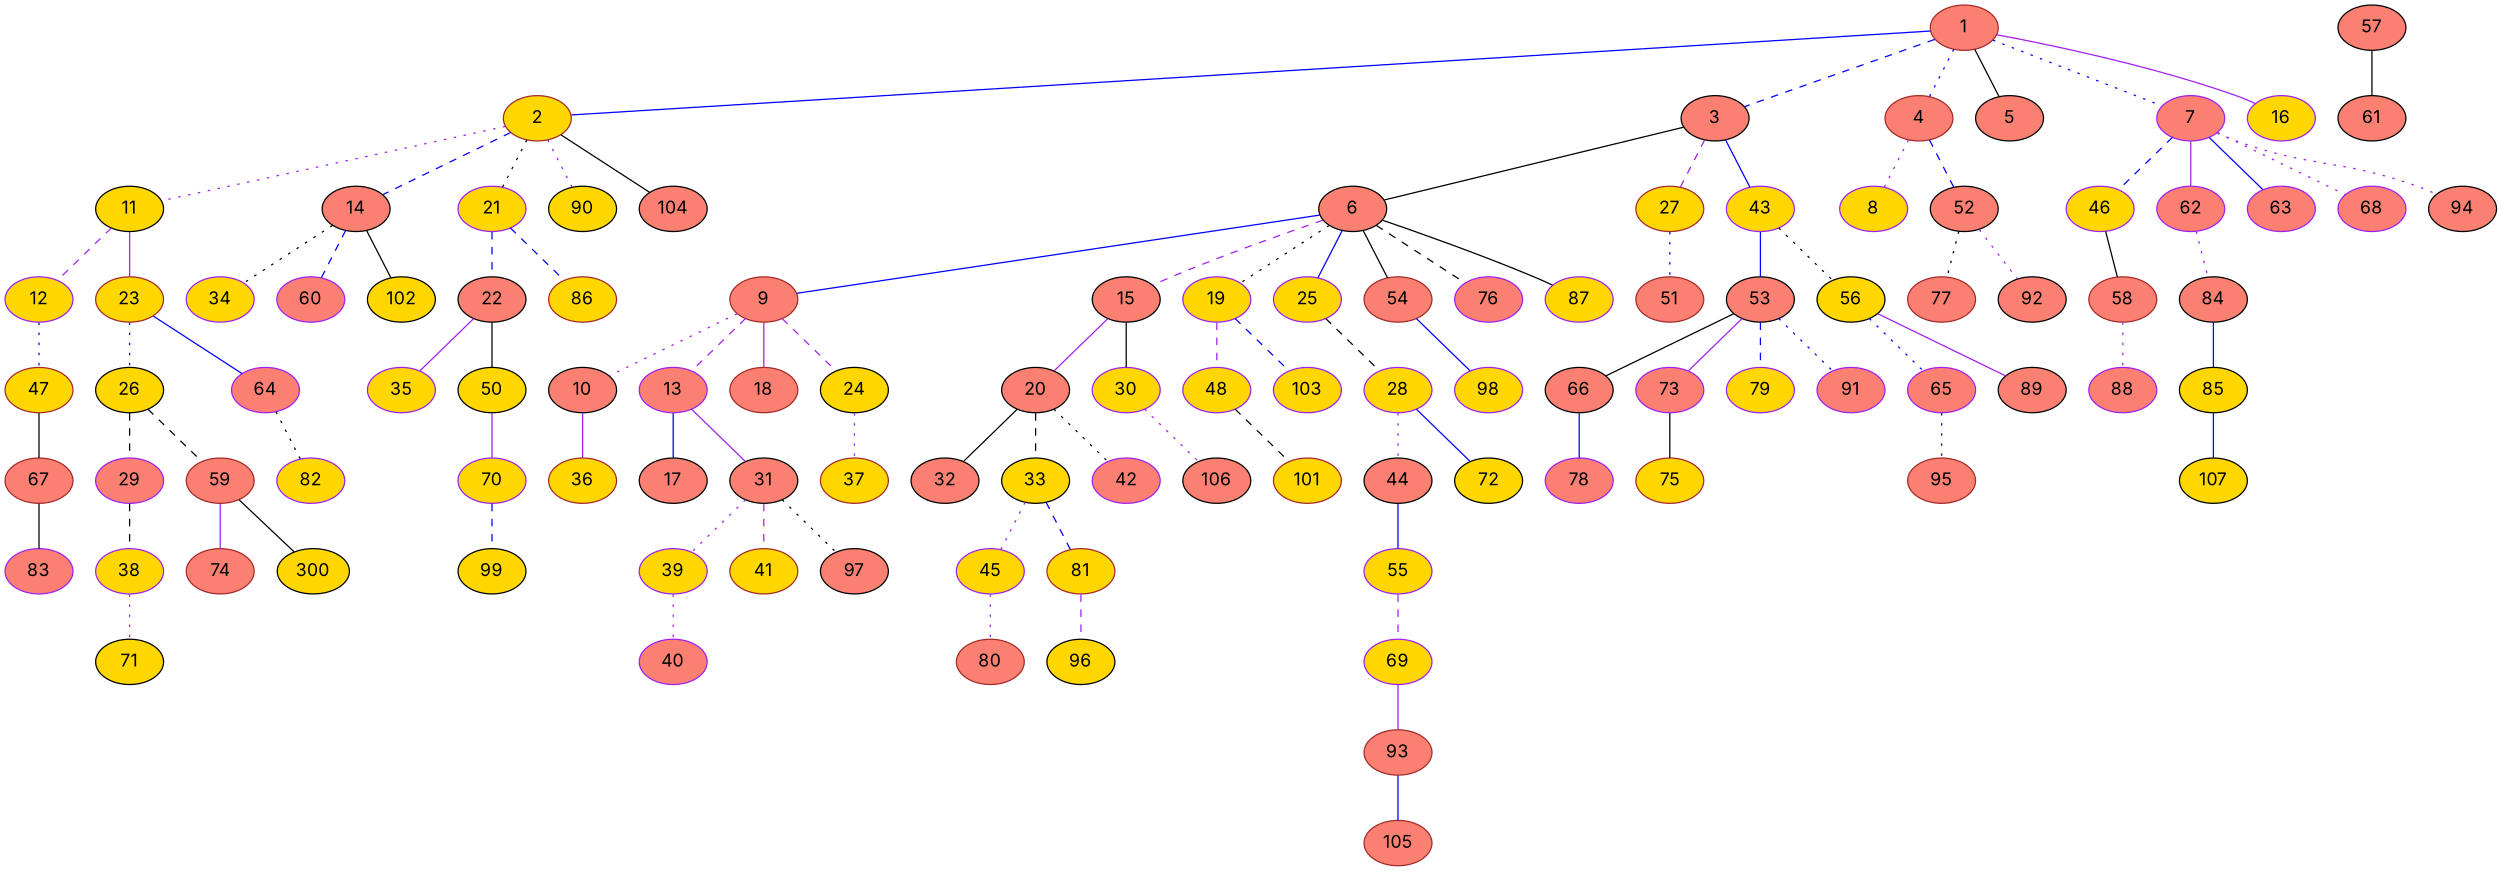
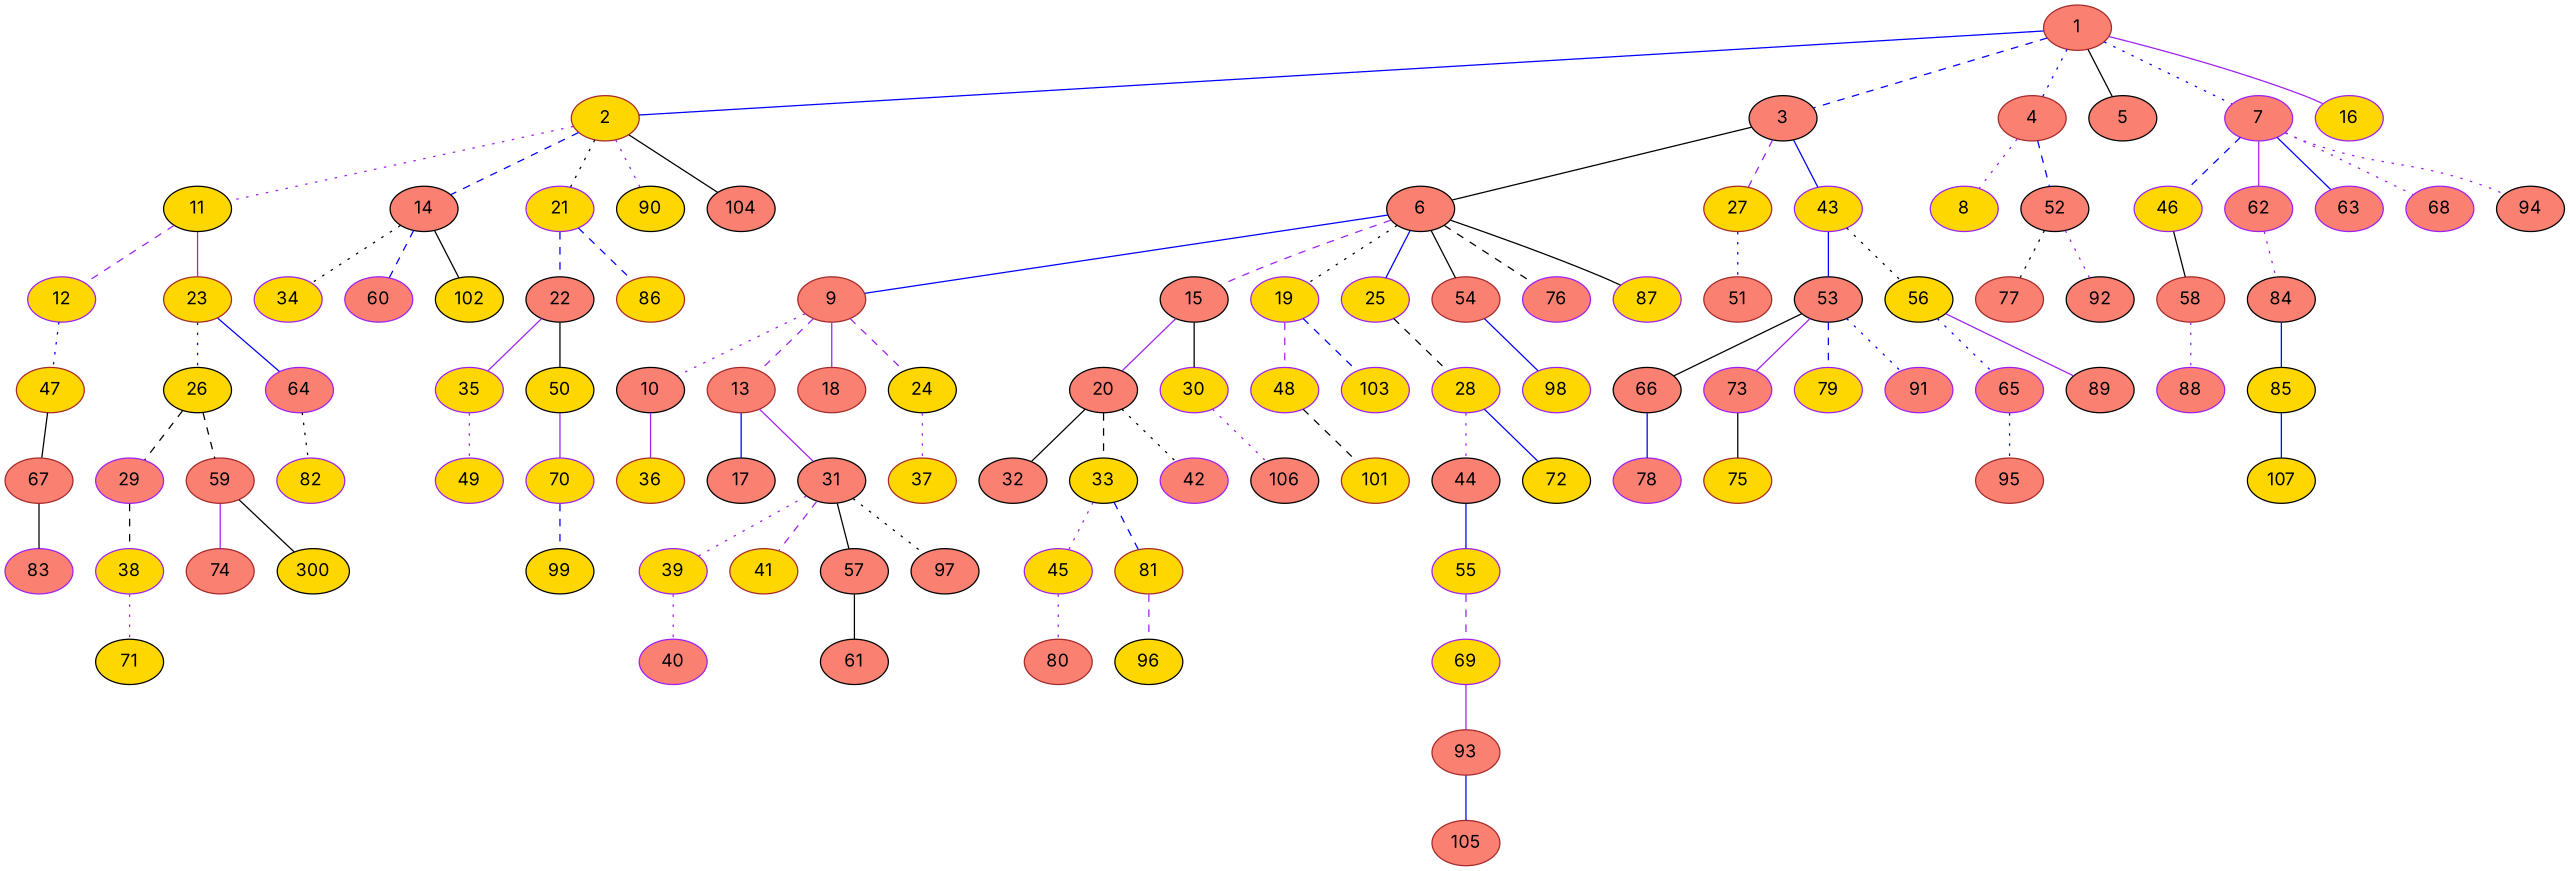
(673, 390) -> (741, 390)
none -> (469, 481)
none -> (843, 526)
